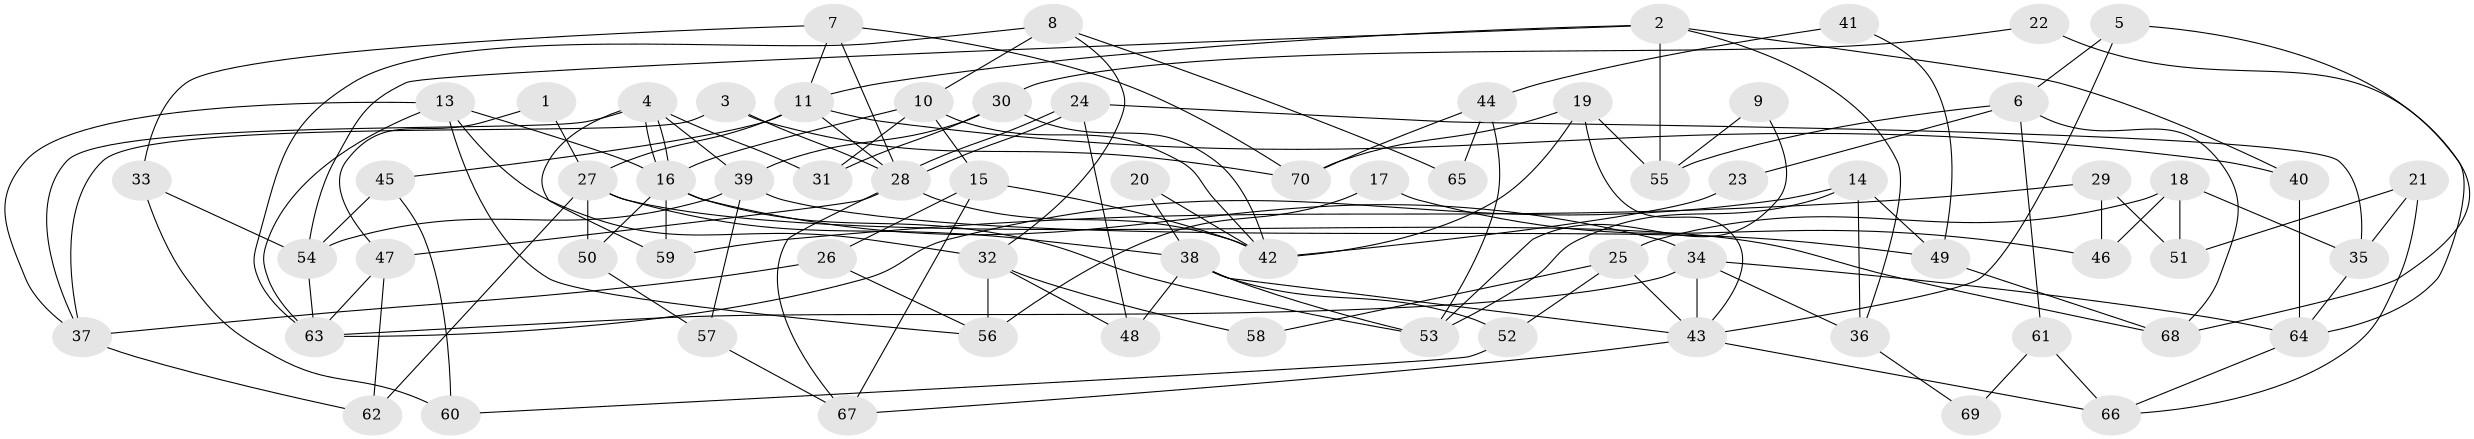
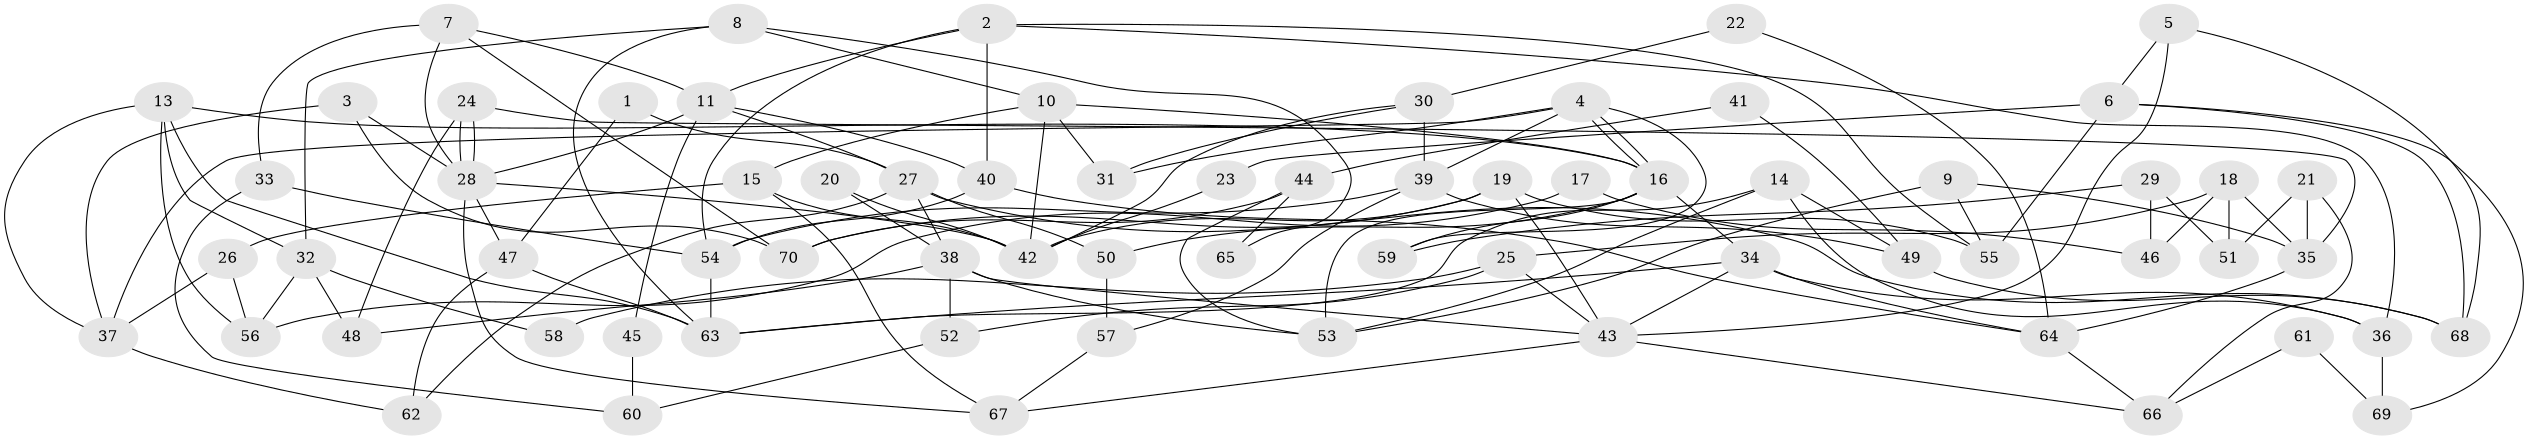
none -> (2133, 206)
(345, 221) -> (849, 220)
(2031, 229) -> (2428, 147)
